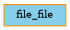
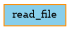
(35, 15) -> (35, 15)
